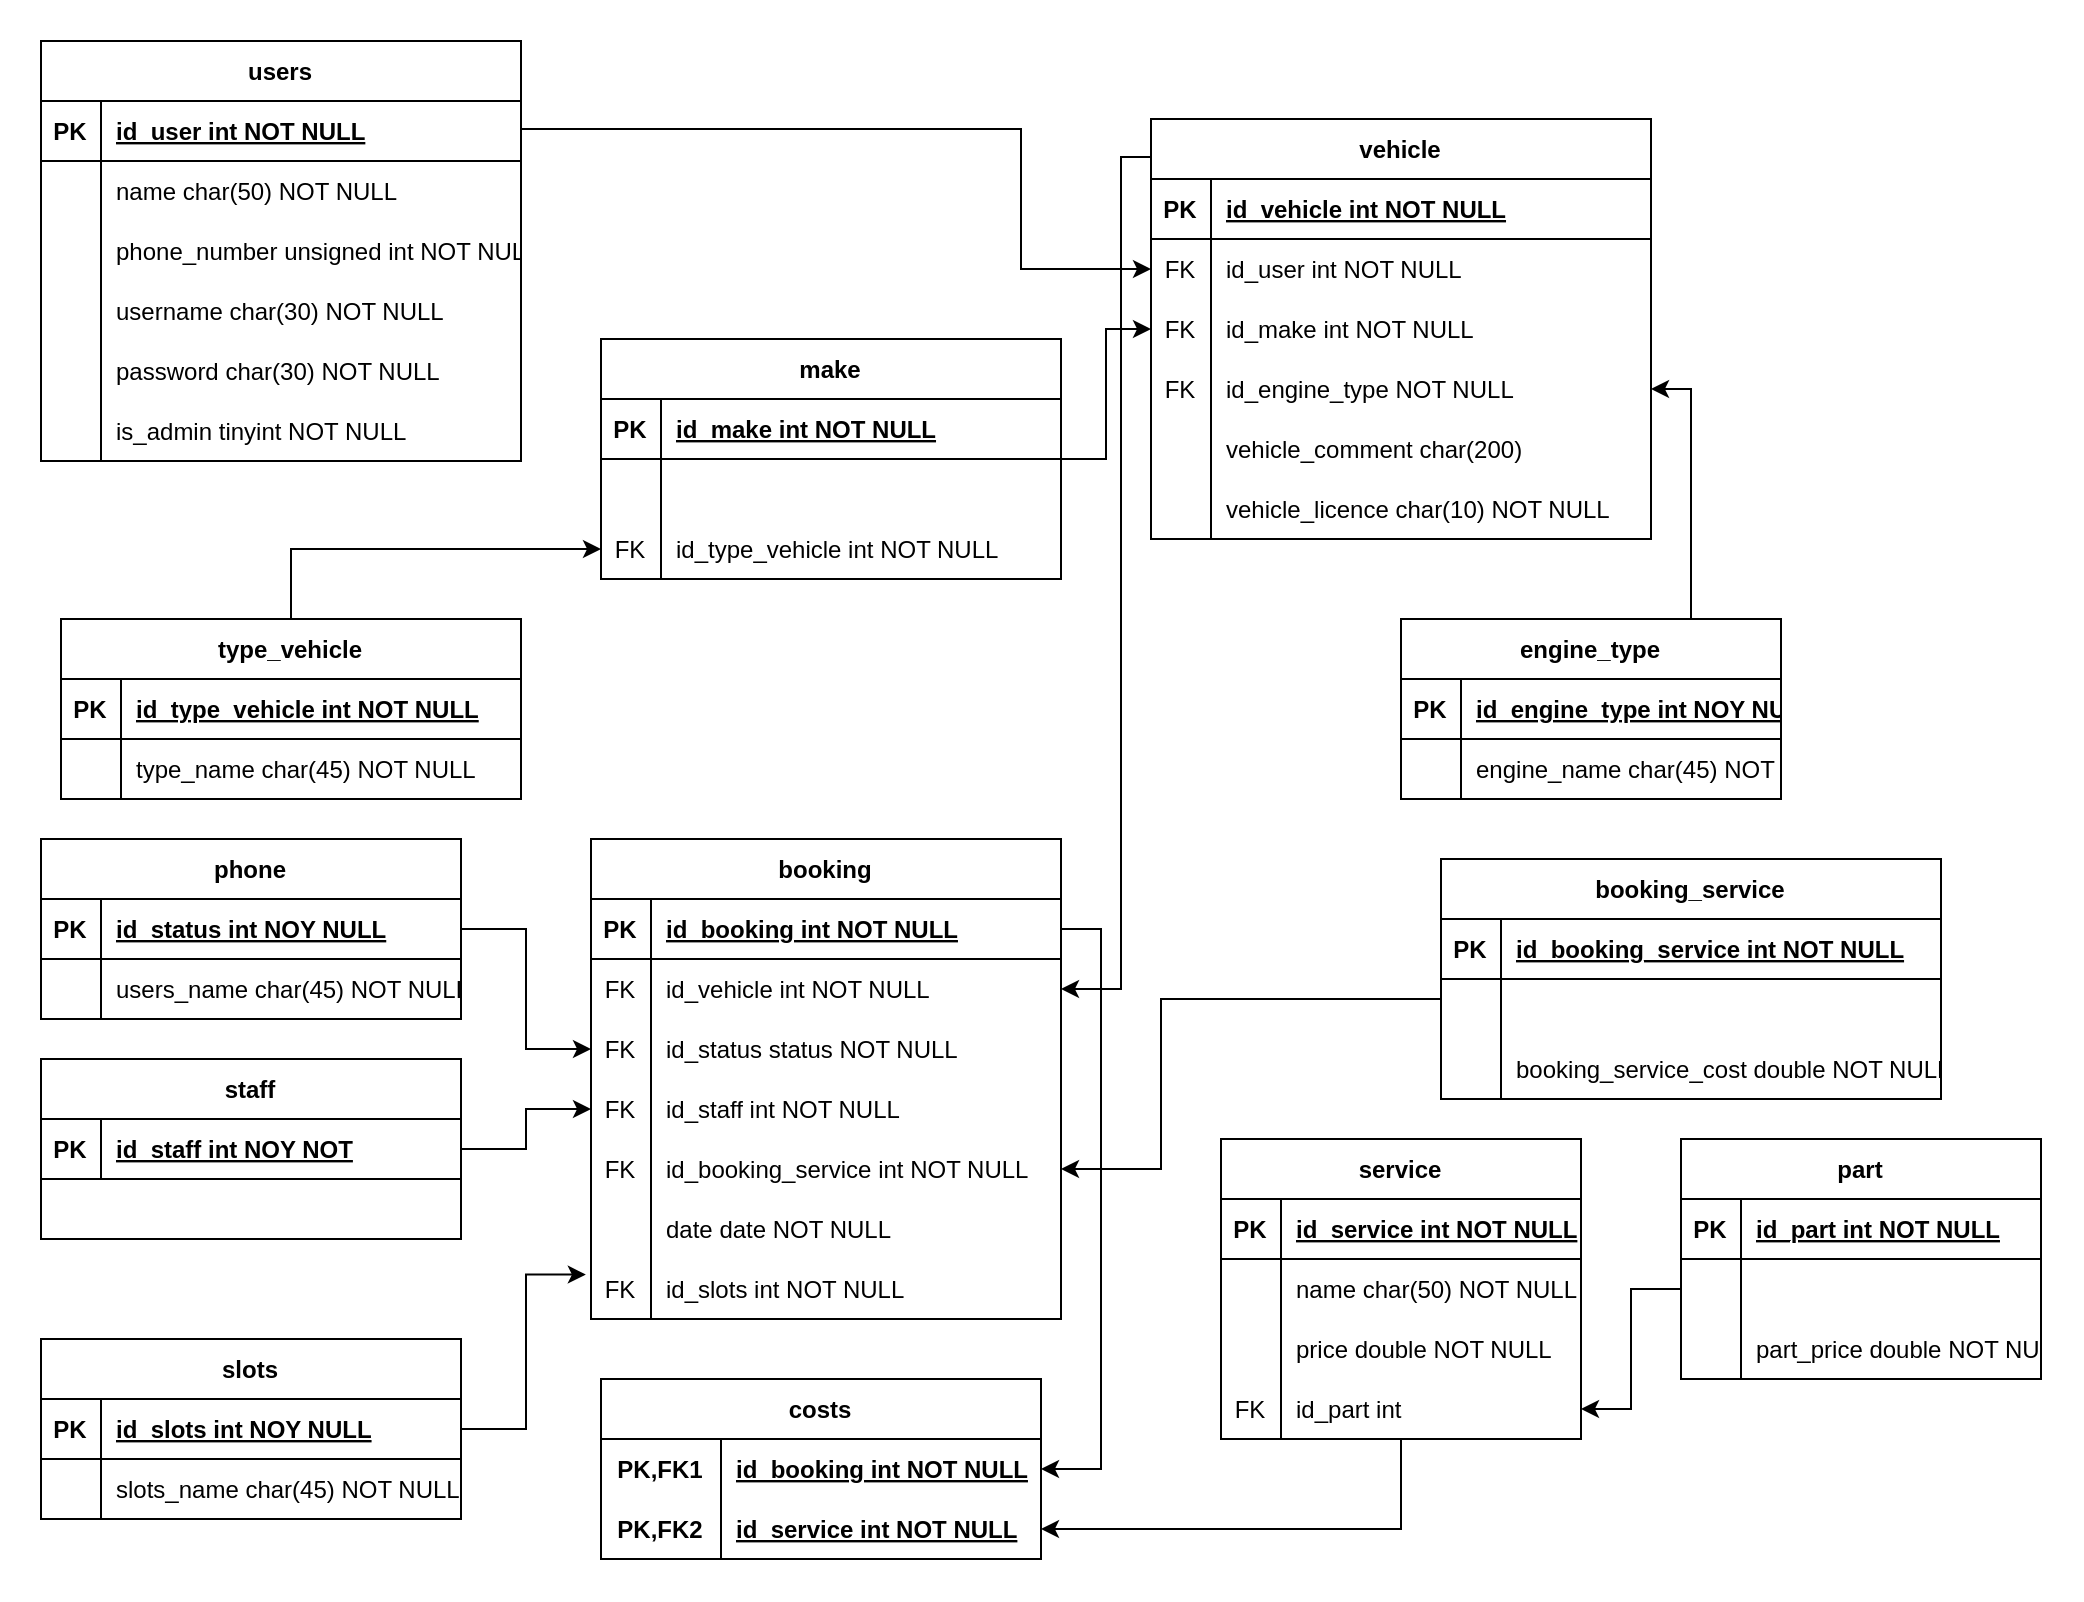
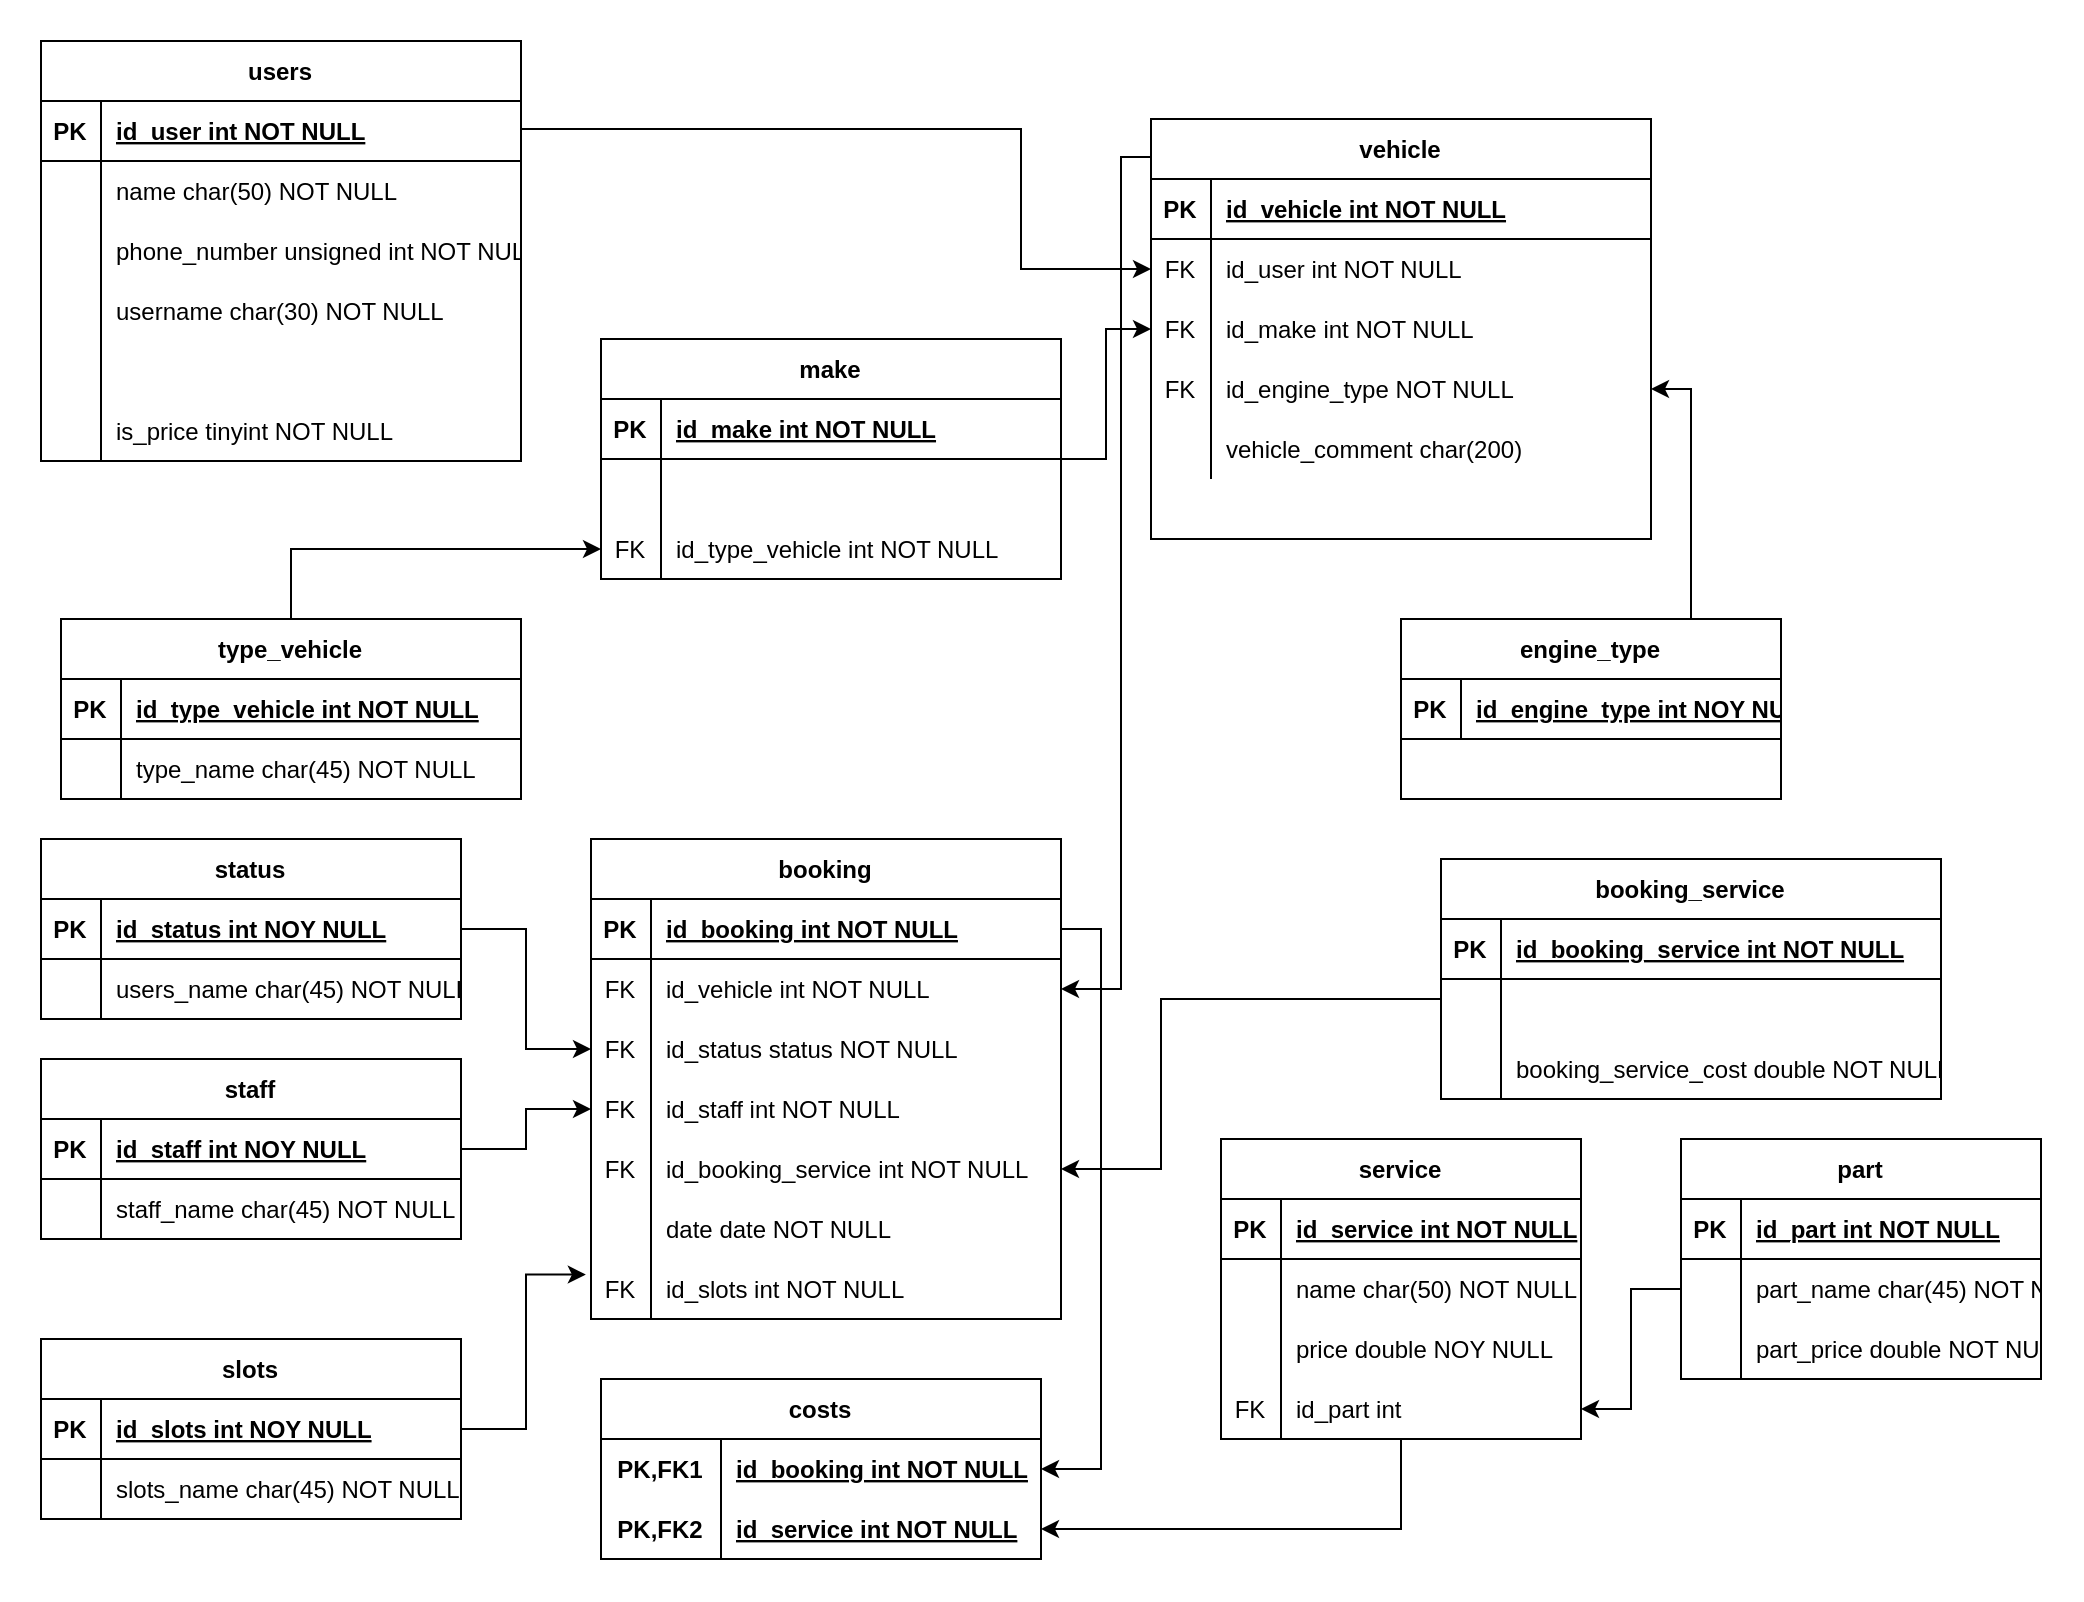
(311, 371) -> none
(262, 432) -> (262, 432)
(1431, 509) -> none
(1621, 769) -> none
(250, 870) -> (250, 870)
(235, 1150) -> (242, 1150)
none -> (281, 1209)
none -> (1891, 1289)
(1422, 1350) -> (1422, 1350)
